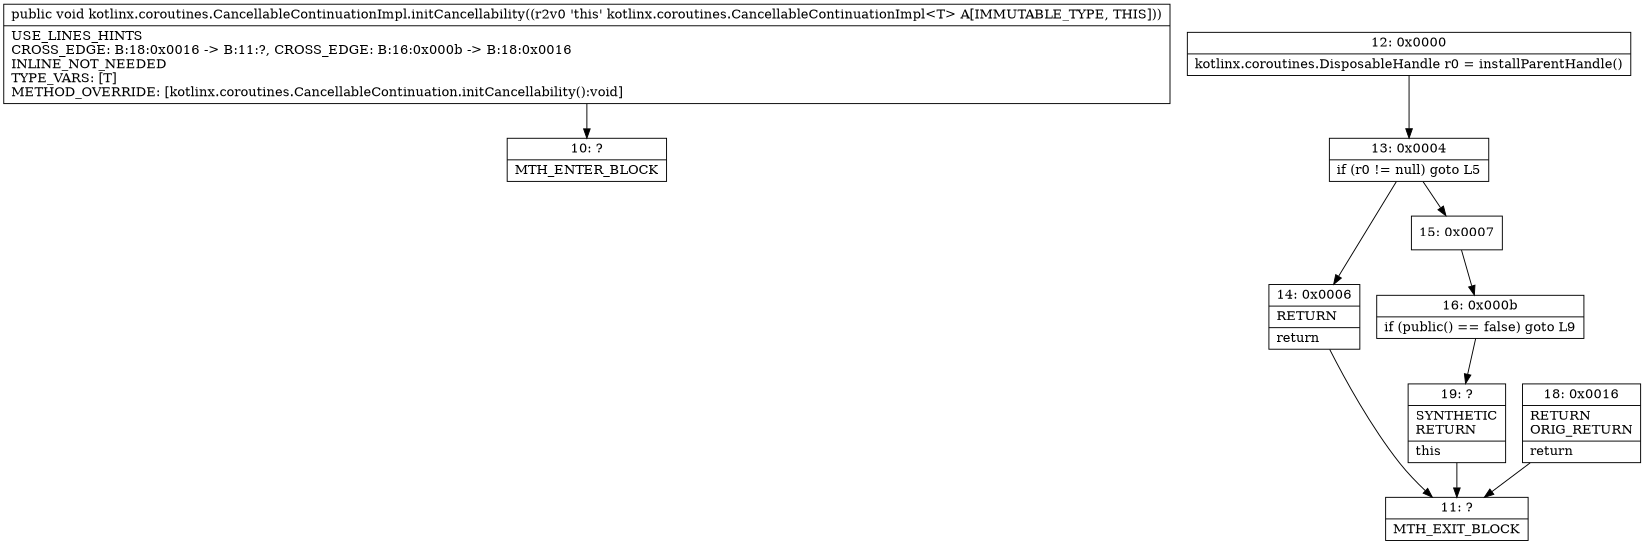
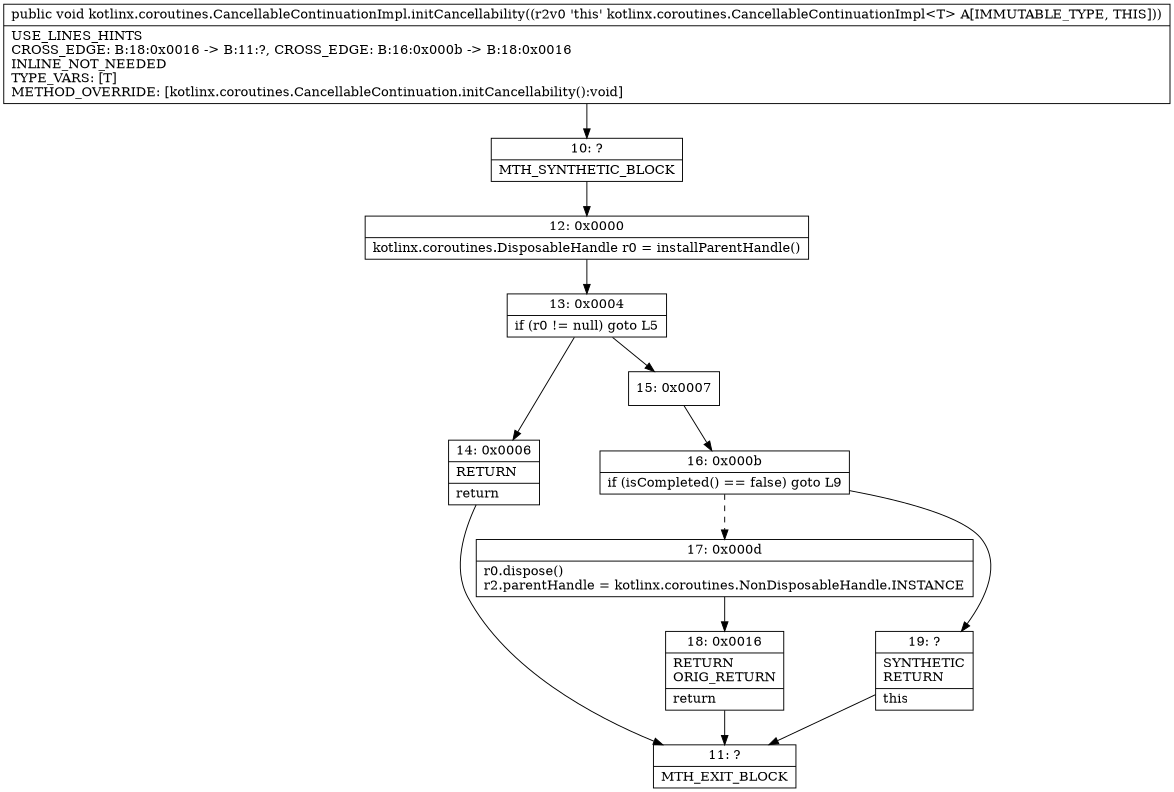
(587, 170) -> (587, 170)
none -> (587, 194)
(1480, 327) -> (725, 483)
none -> (725, 568)
